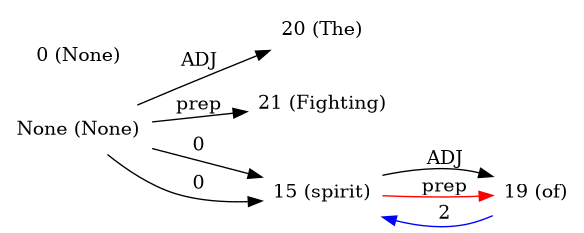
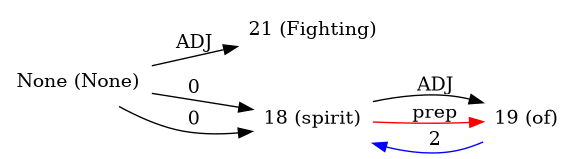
(322, 30) -> none
(79, 56) -> none
(199, 104) -> (195, 43)
(322, 193) -> (313, 119)
